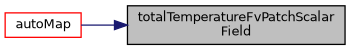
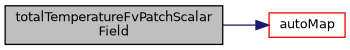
(98, 25) -> (239, 25)
